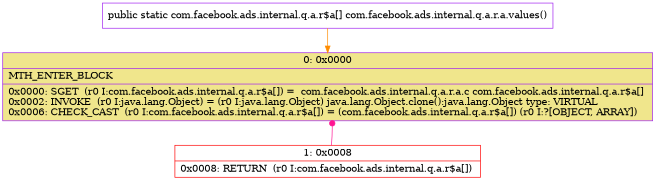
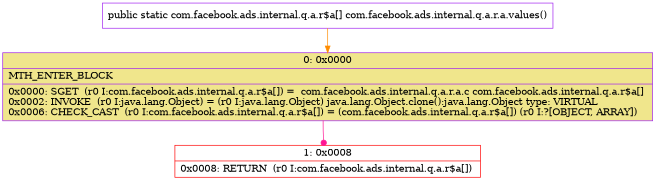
(332, 136) -> (323, 130)
